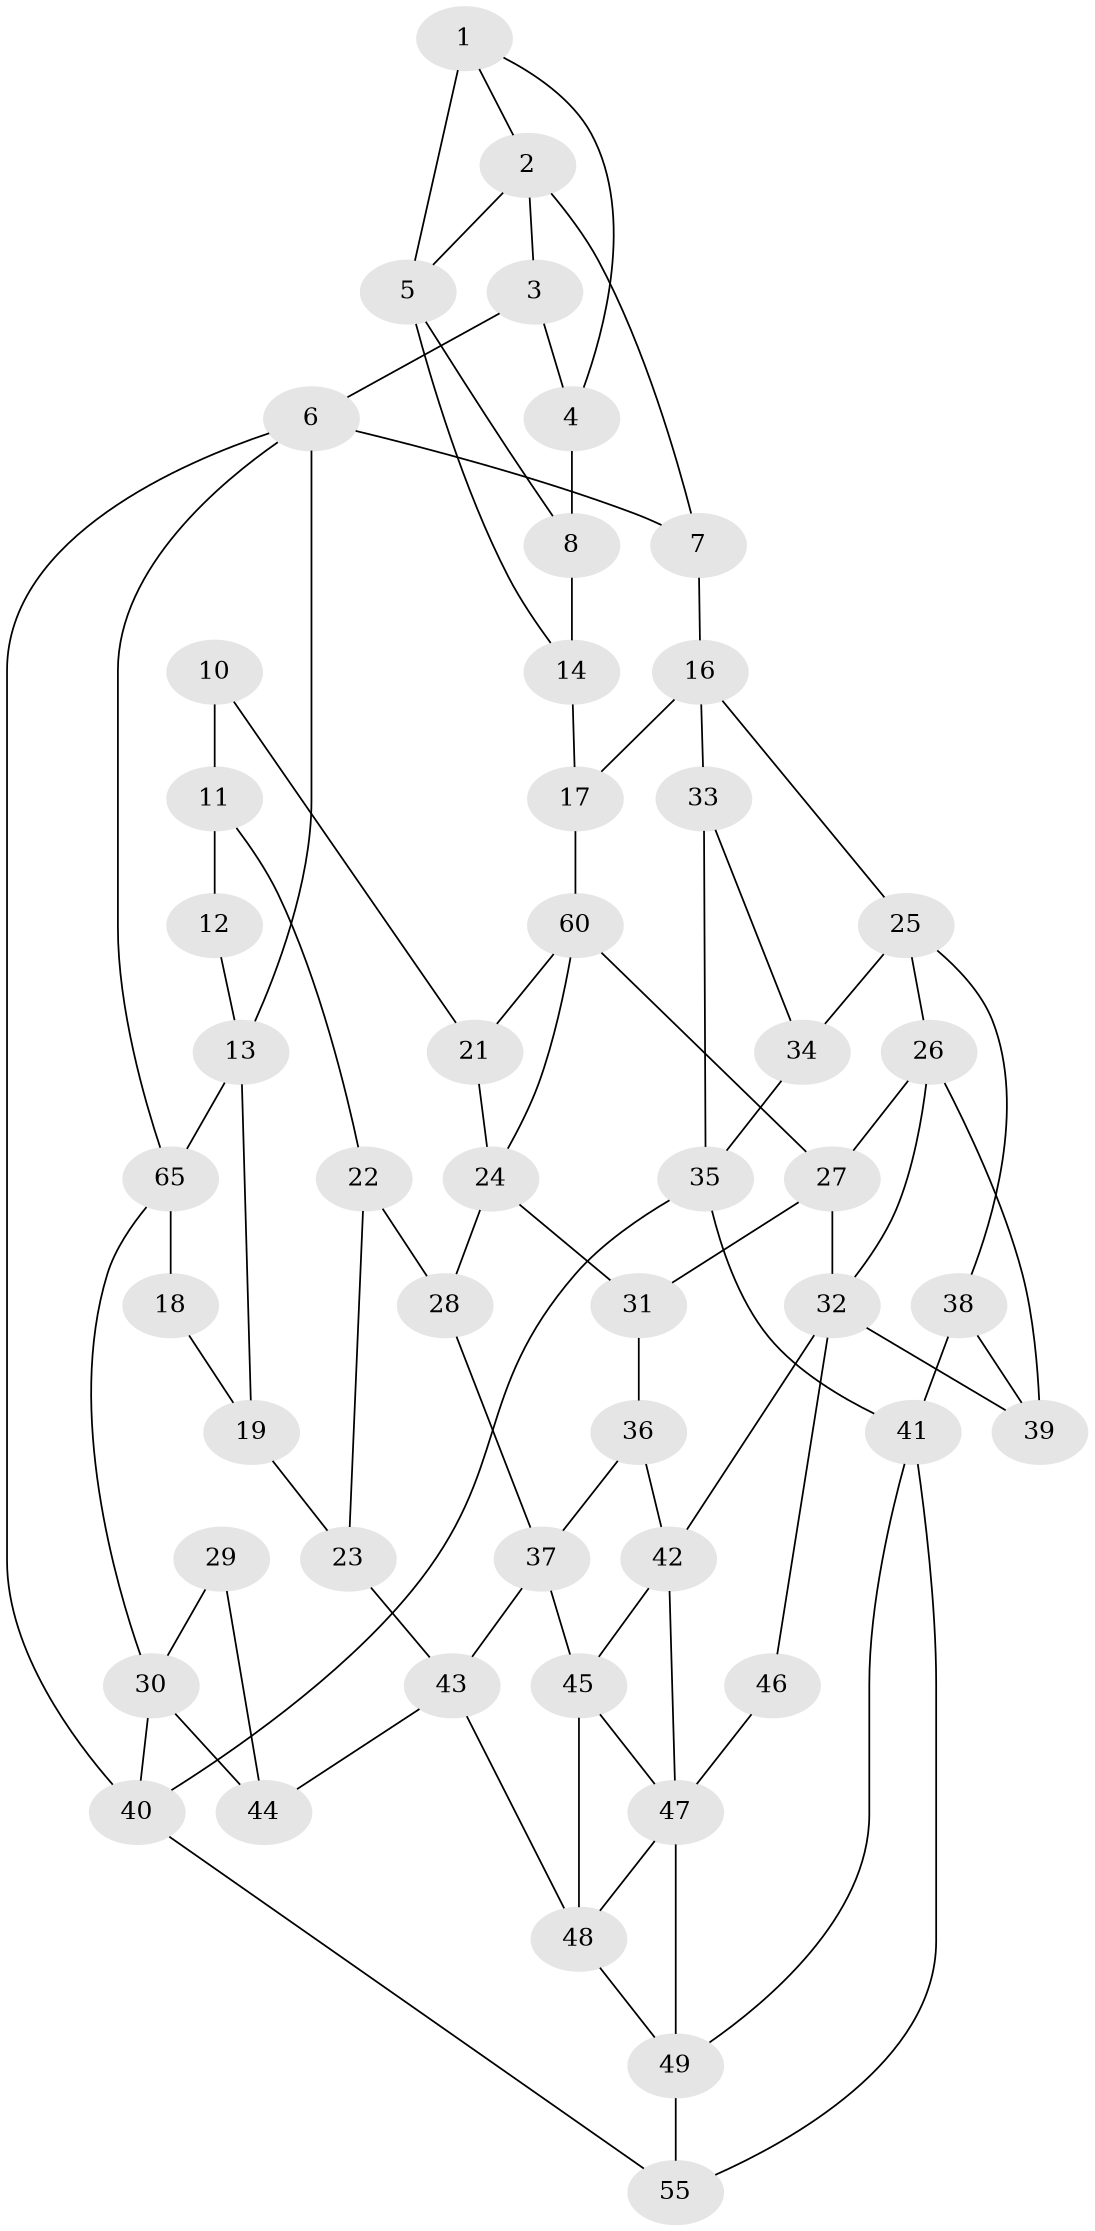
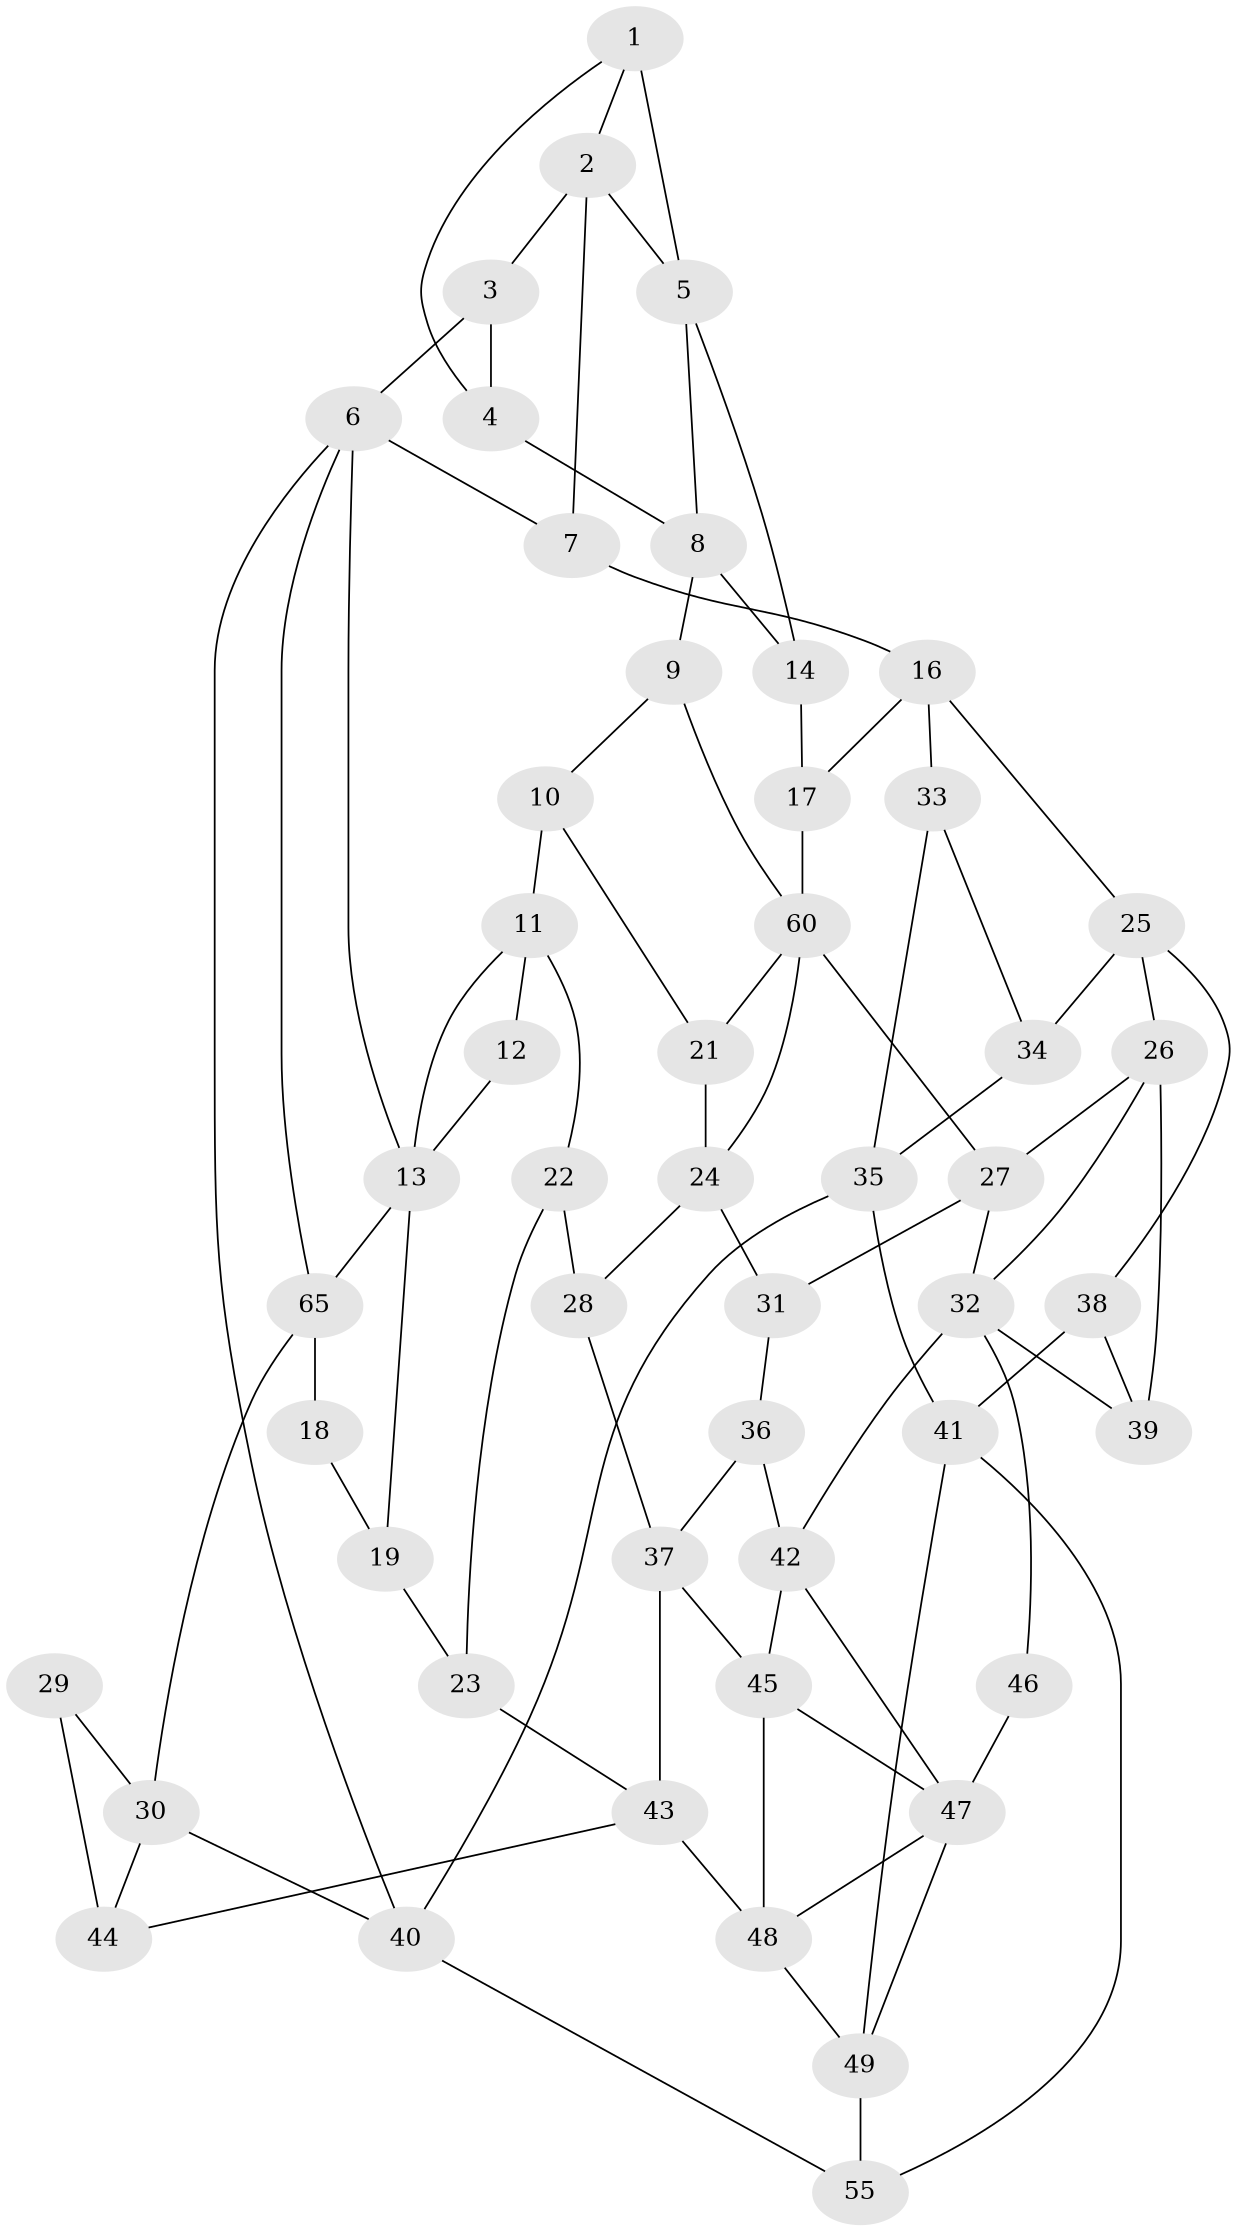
none -> (674, 672)
none -> (440, 1041)
